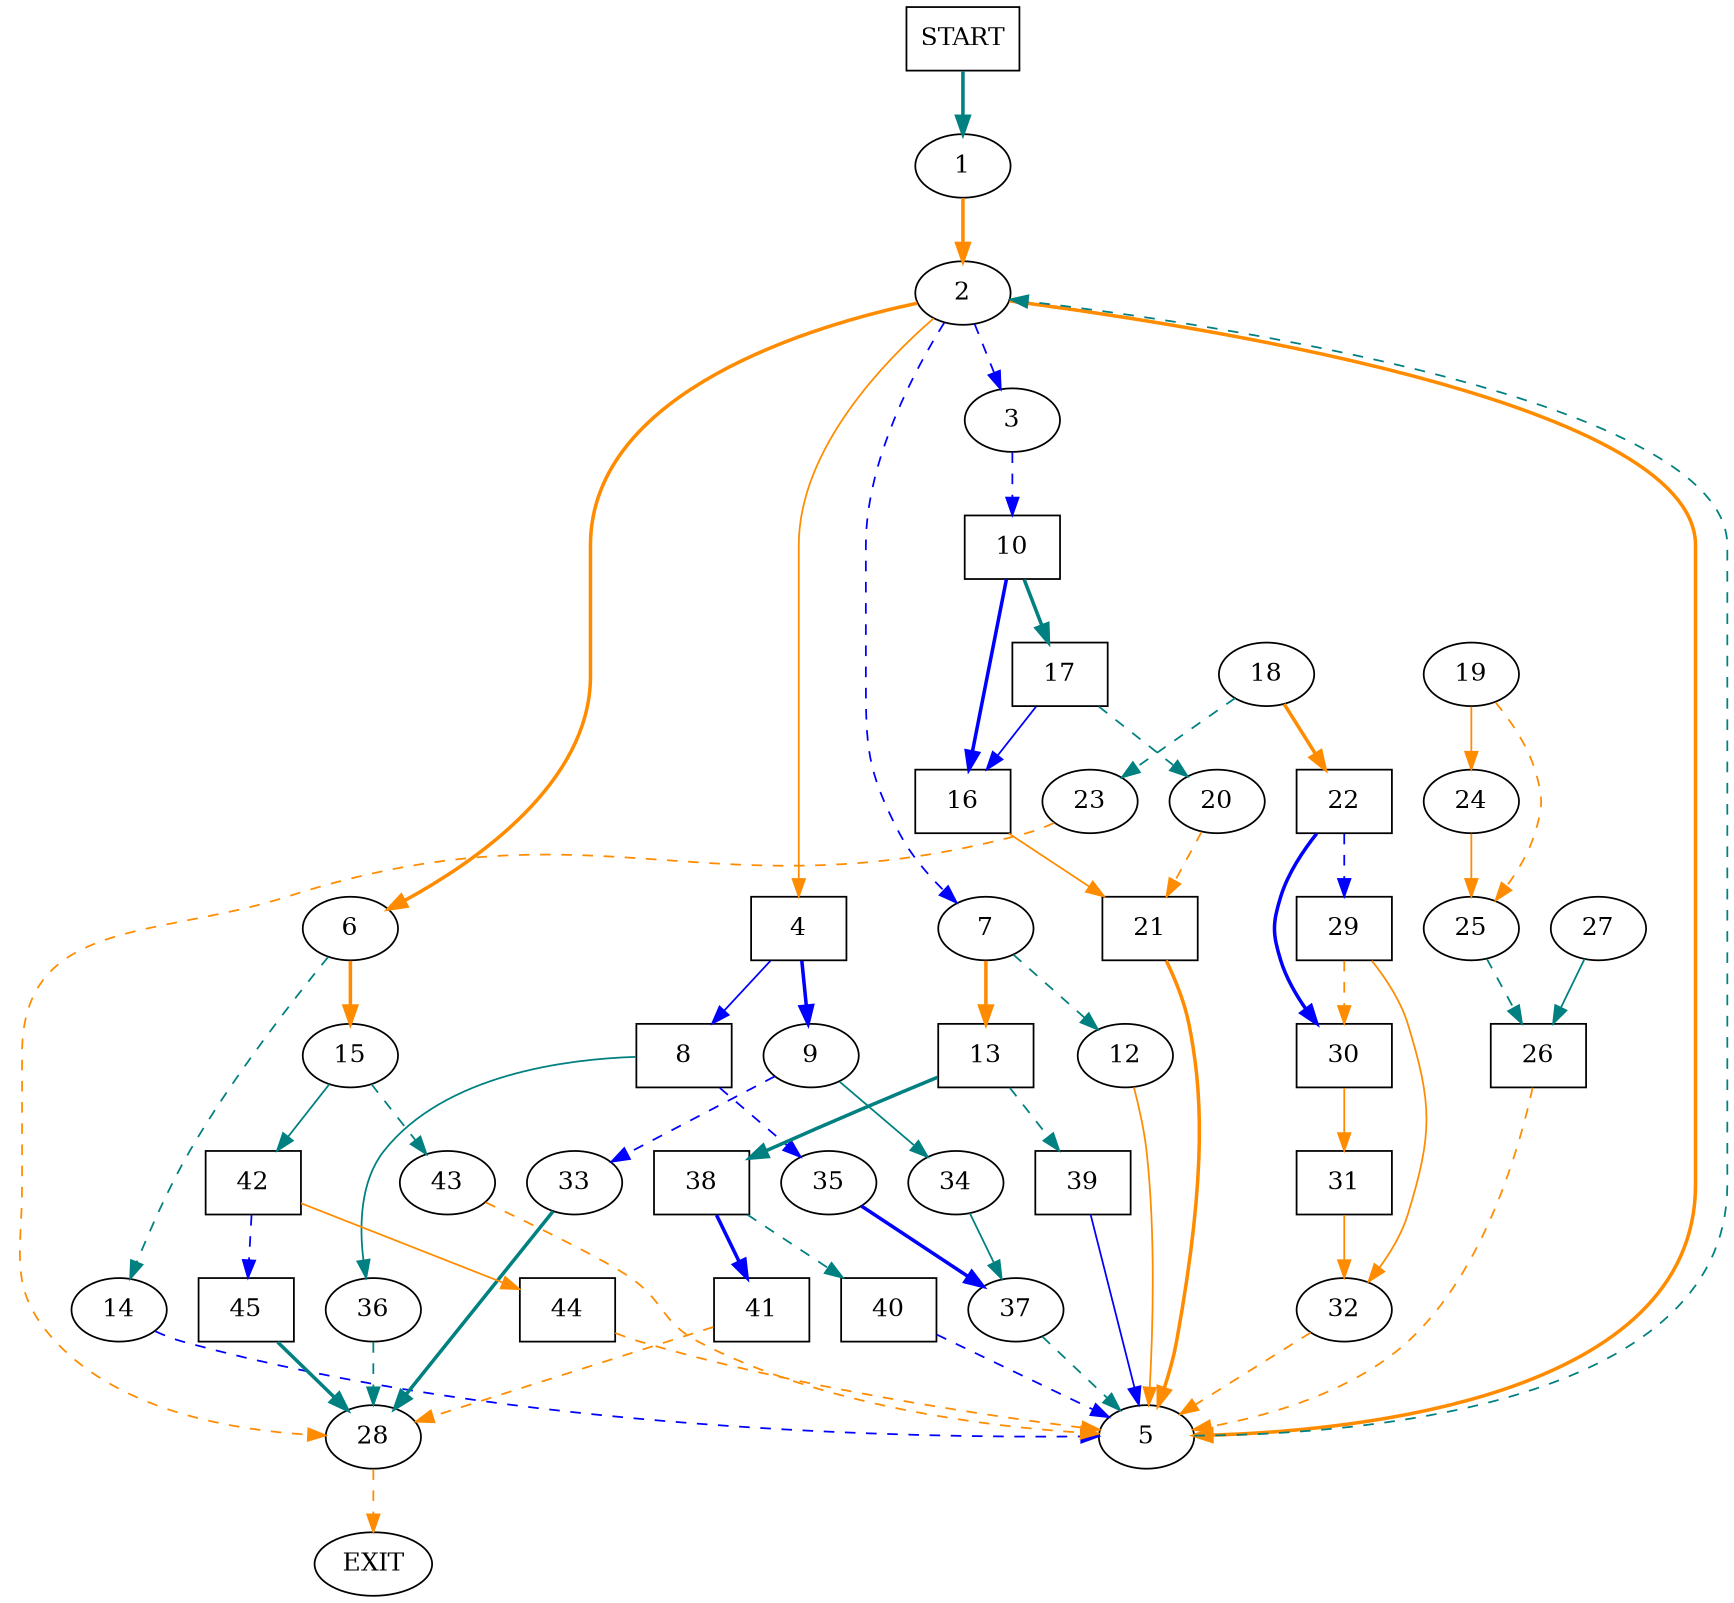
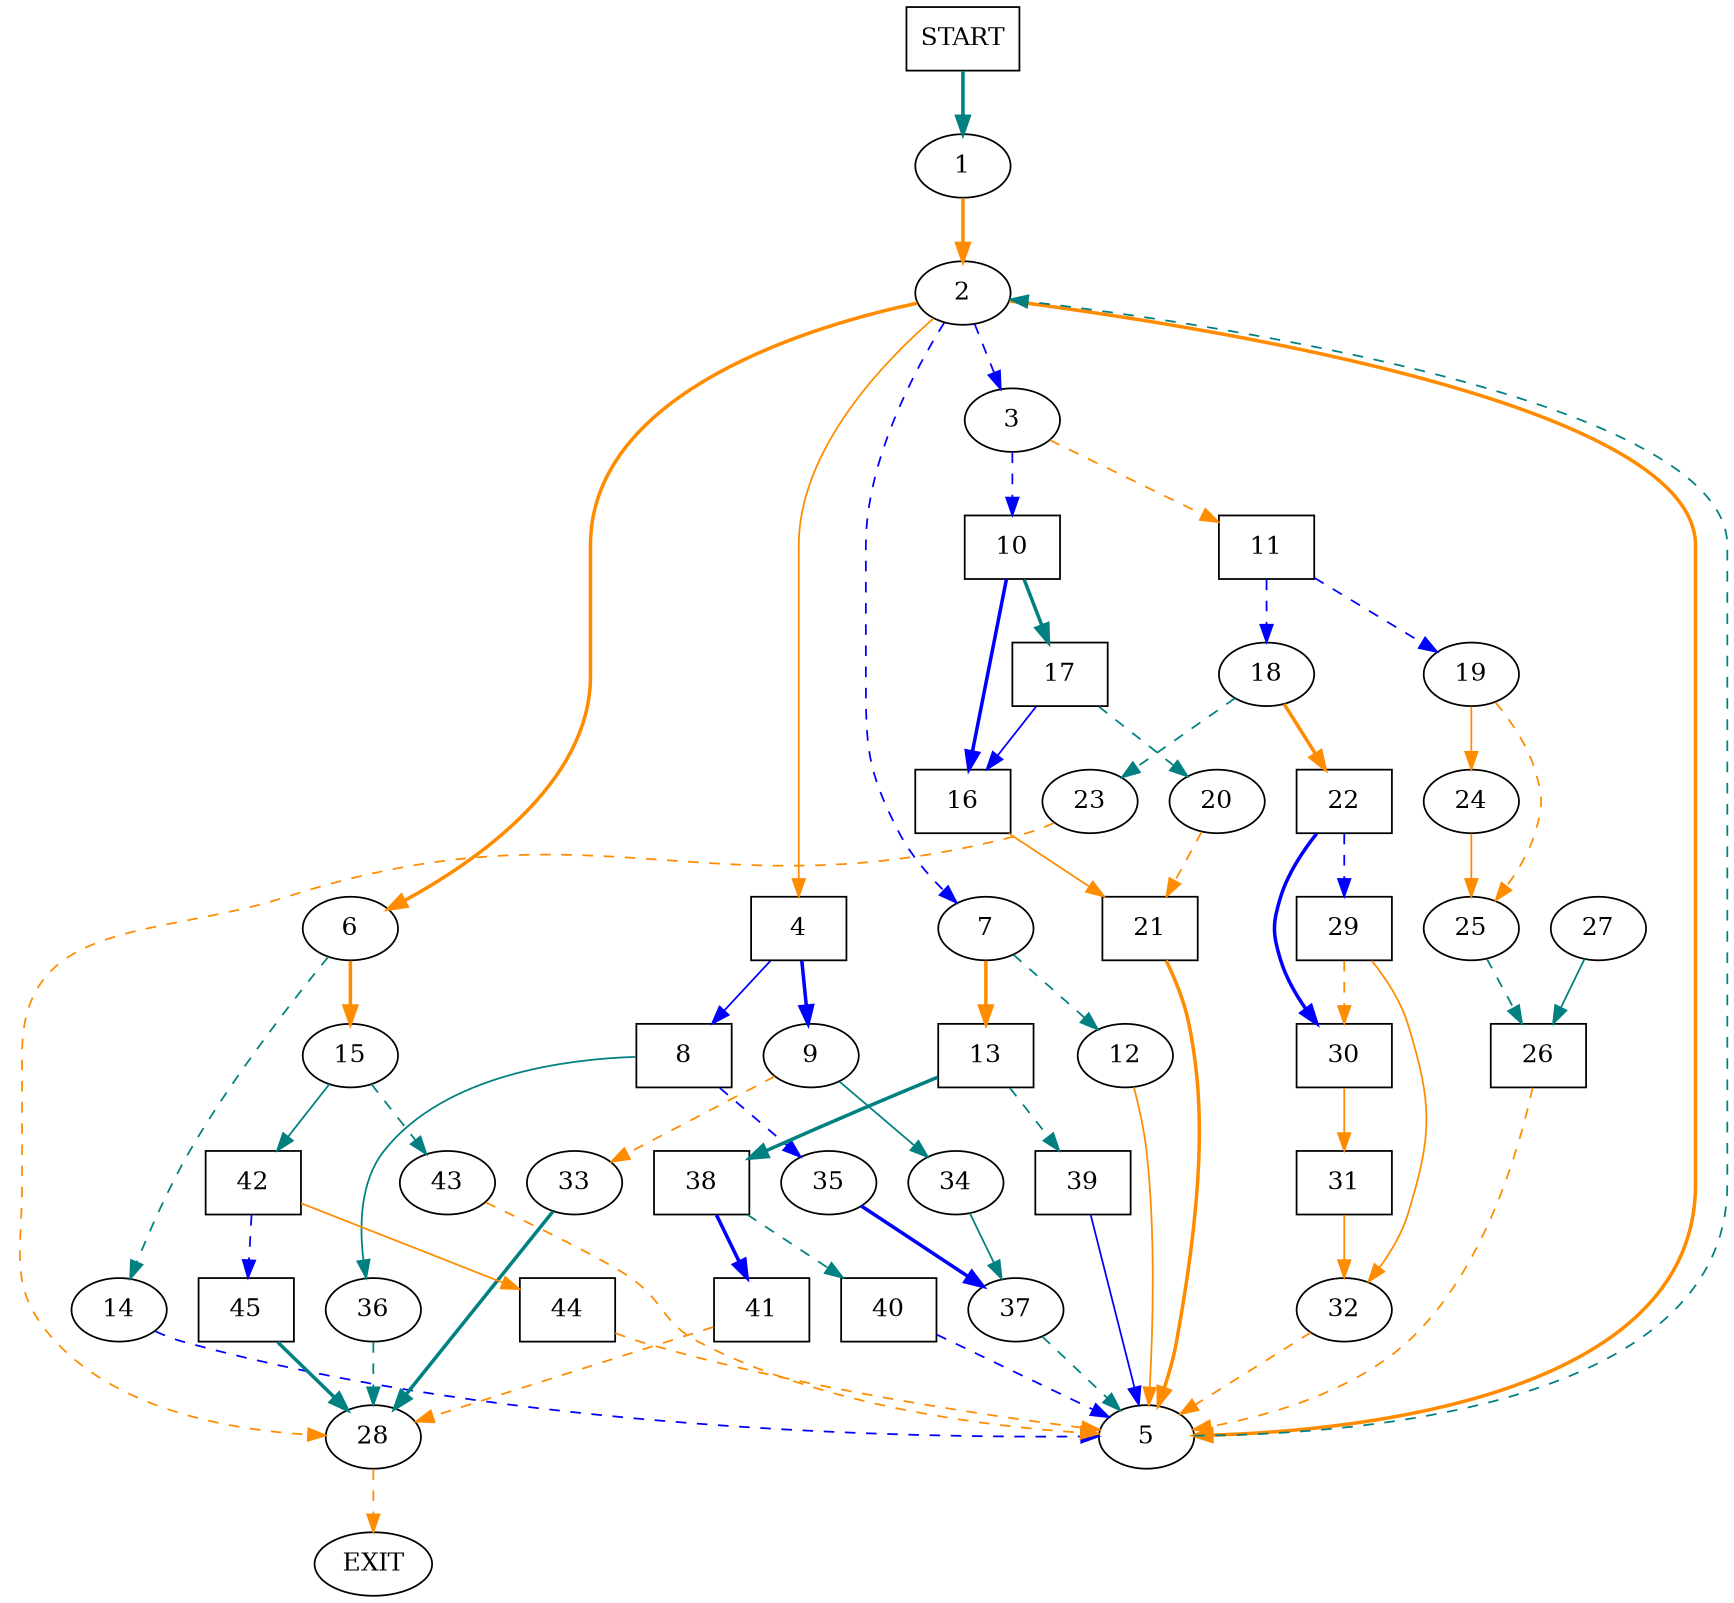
none -> (1267, 547)
(701, 1115) -> (701, 1115)
